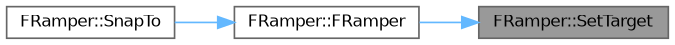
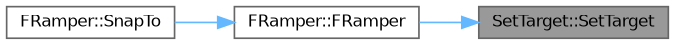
(574, 22) -> (574, 22)
